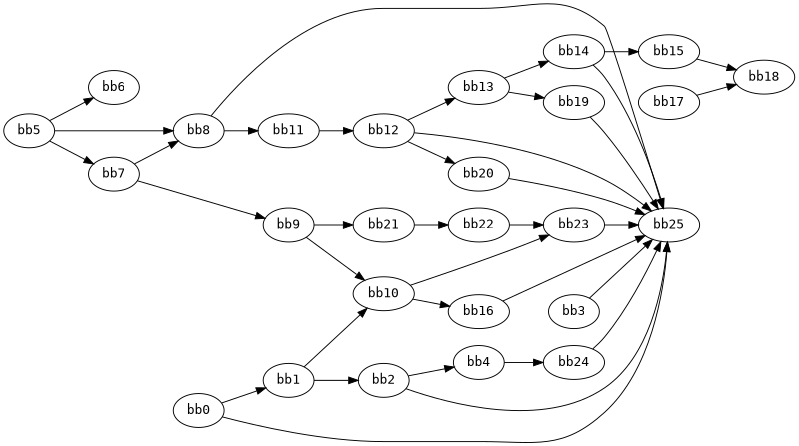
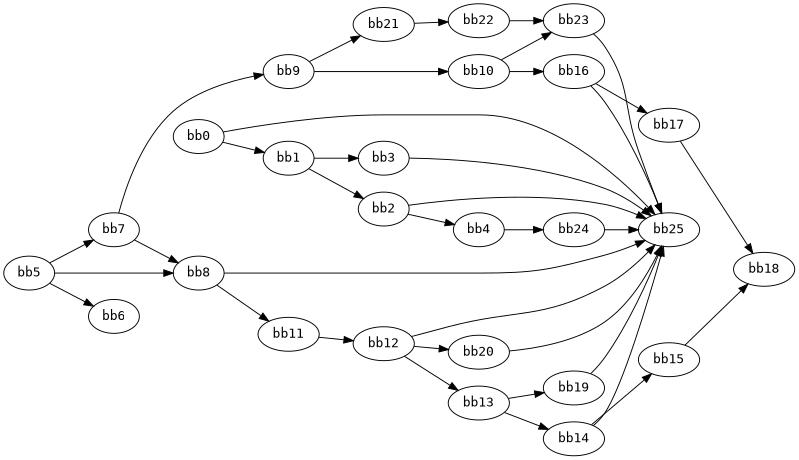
none -> (617, 96)
(332, 341) -> (331, 158)
